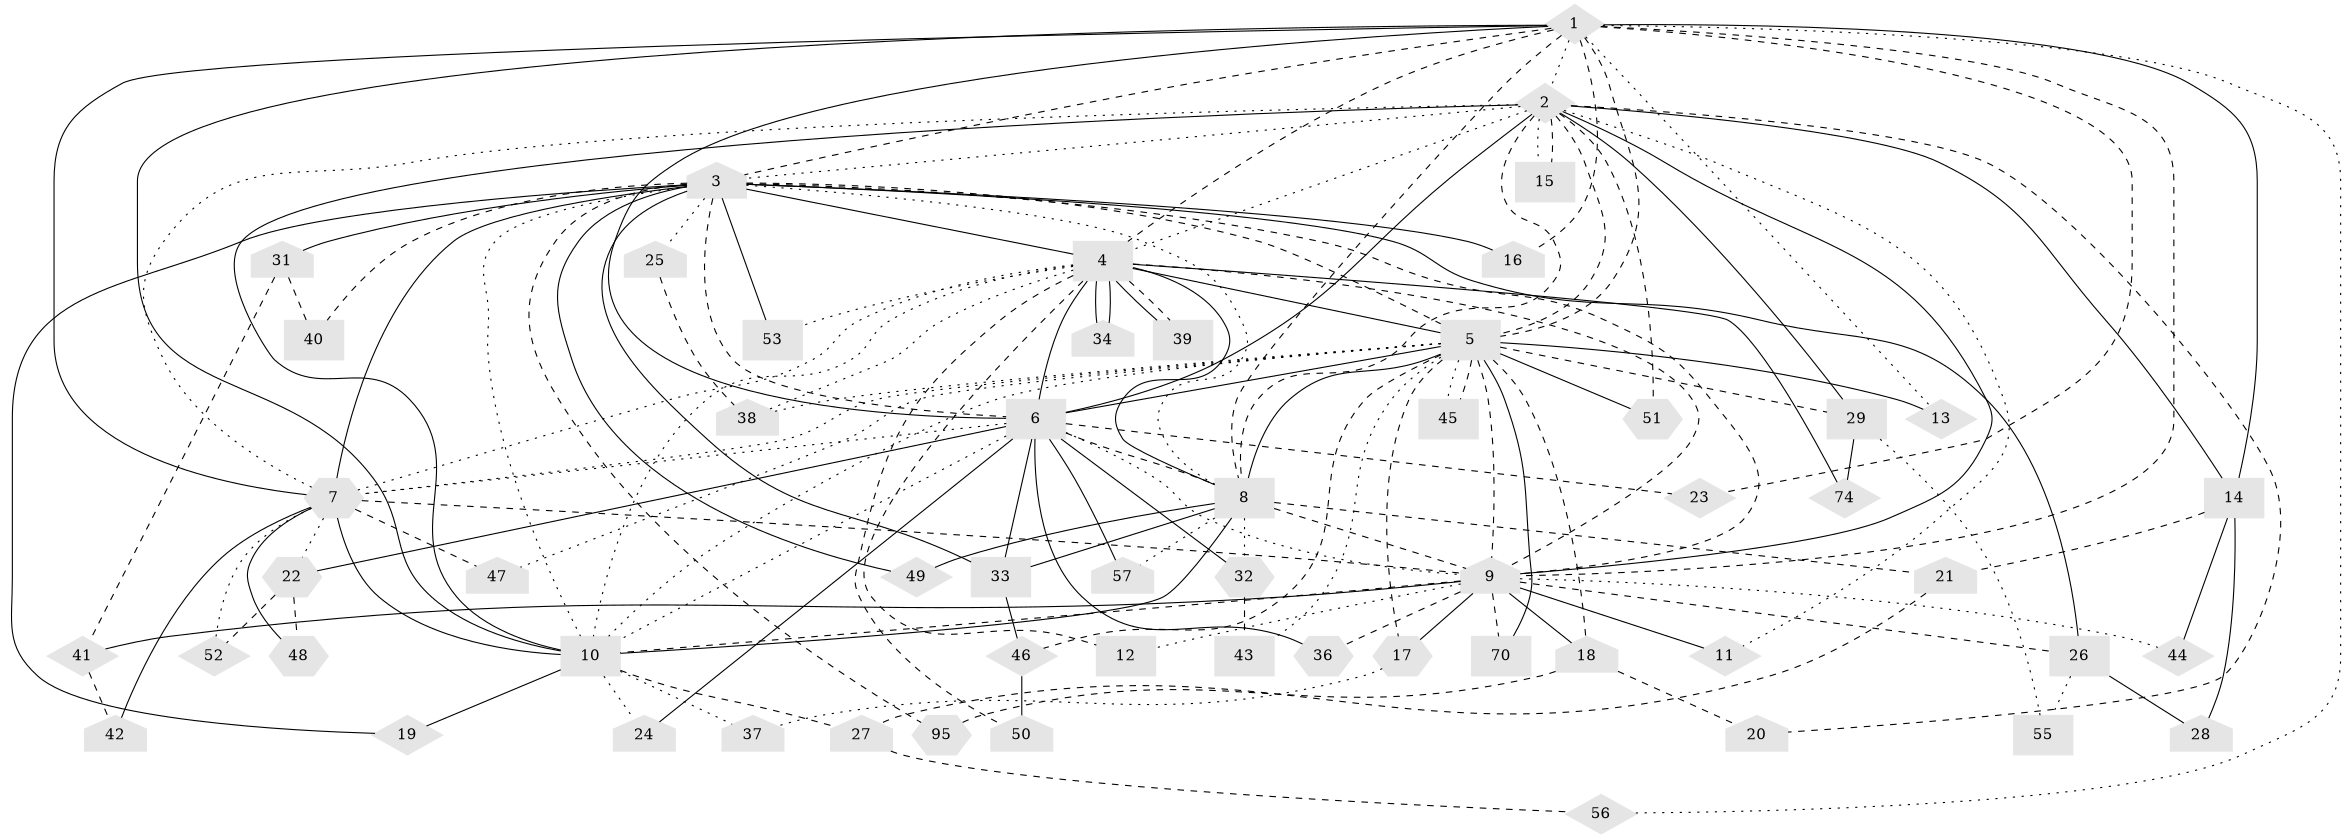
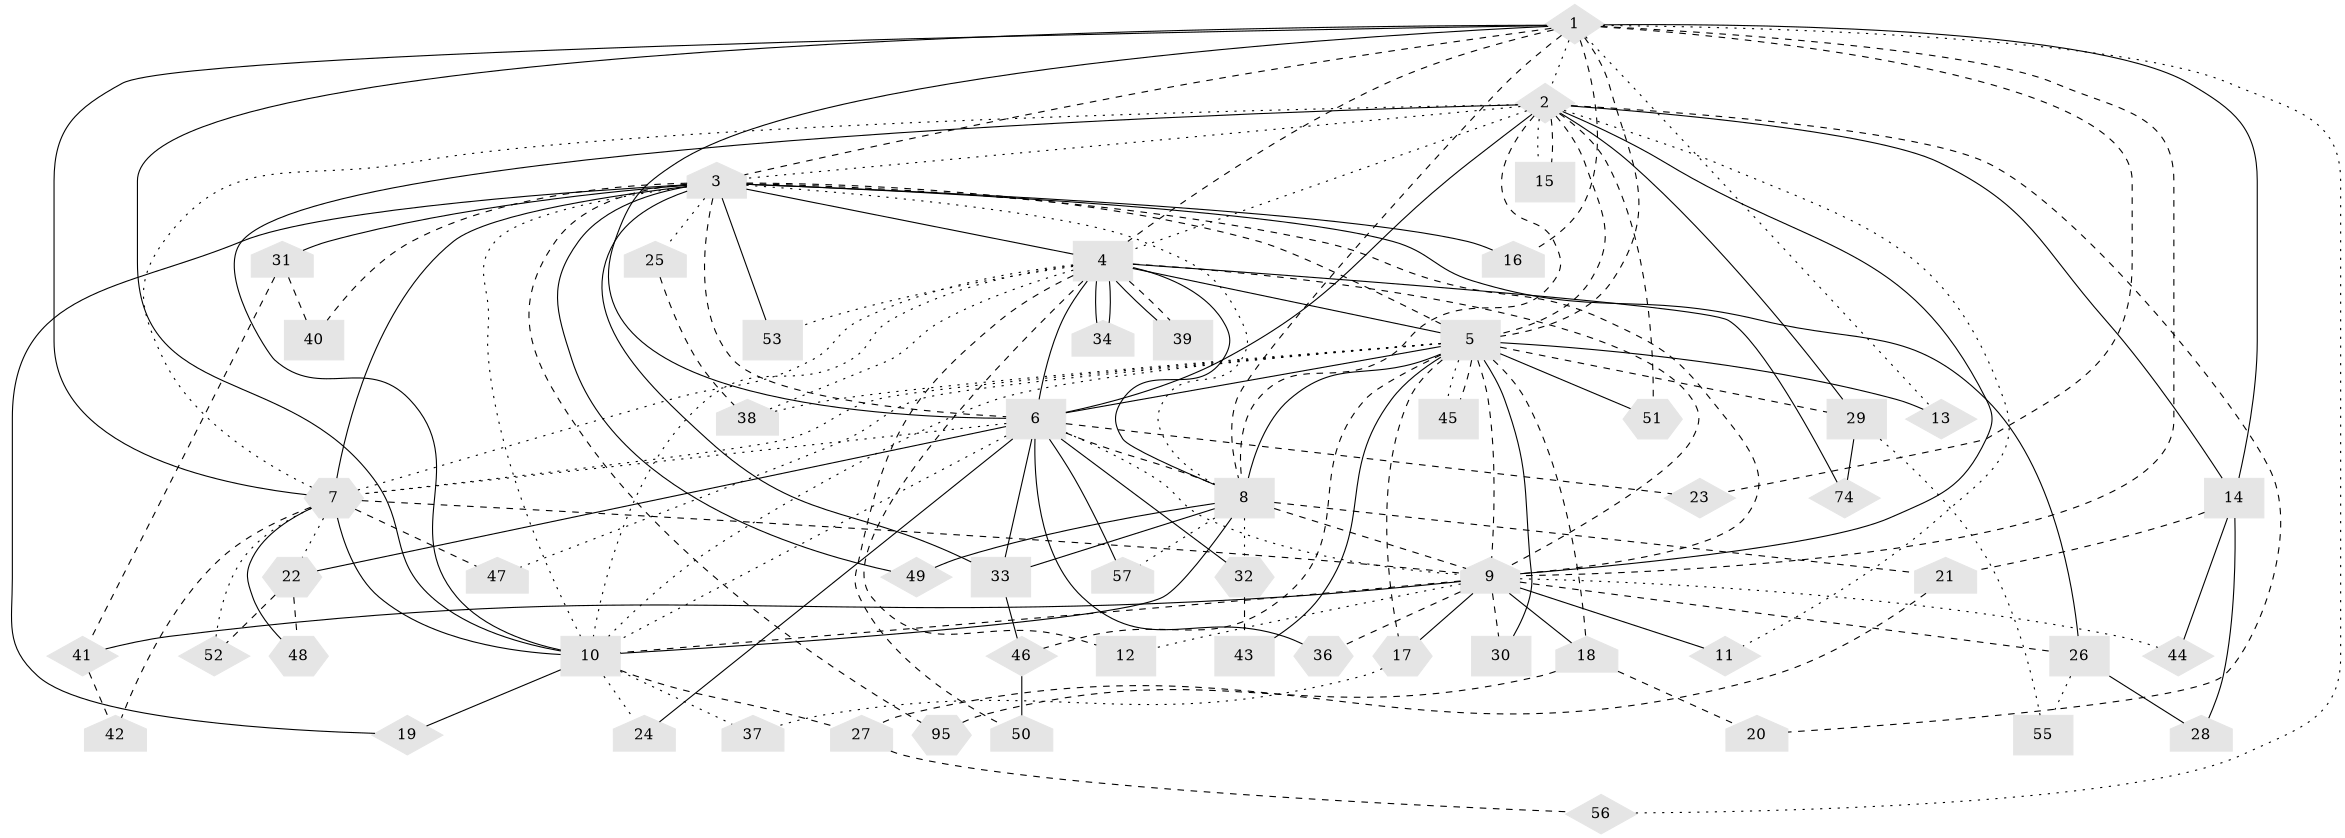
(1356, 496) -> (1356, 496)
(192, 590) -> (192, 590)
(1501, 656) -> (1501, 656)
